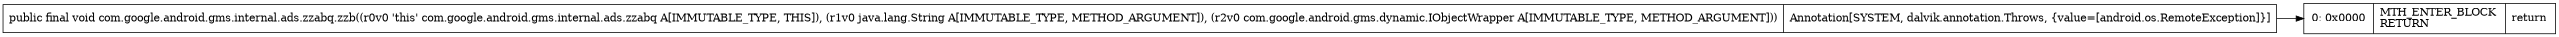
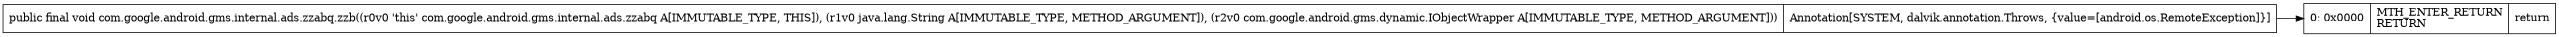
(2438, 13) -> (2440, 13)
